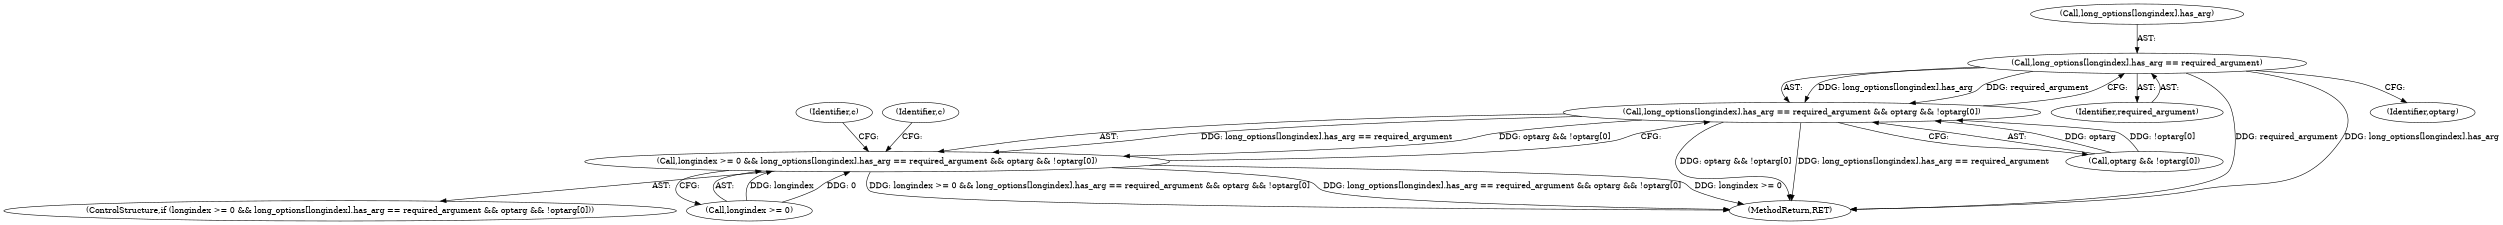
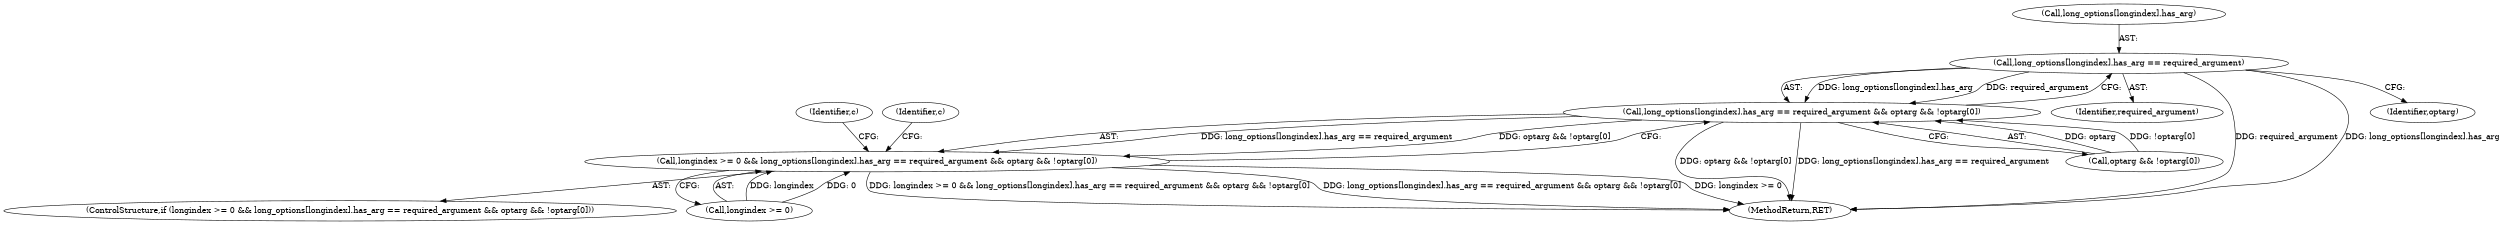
(2160, 91) -> none
